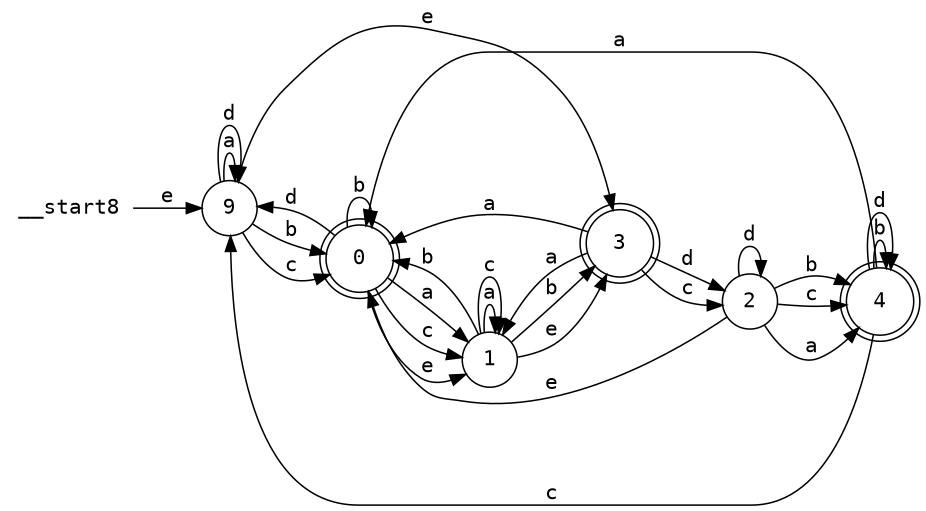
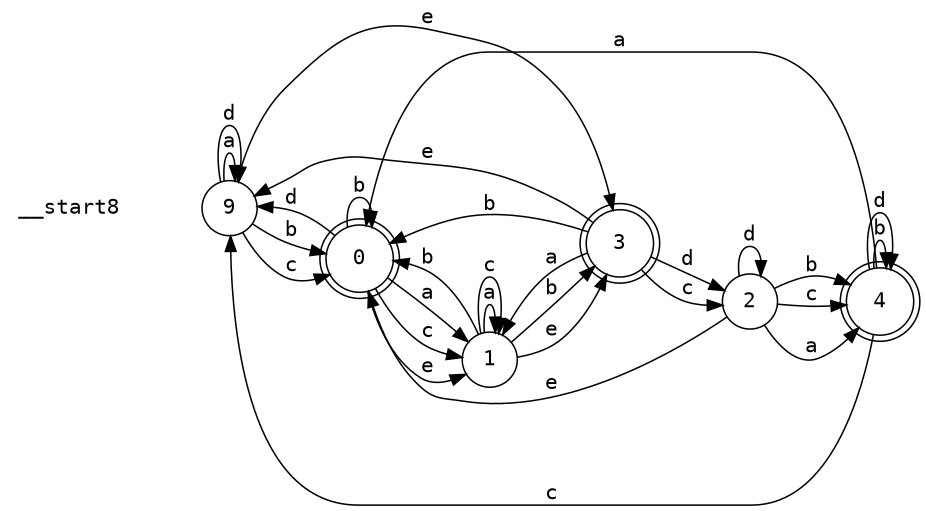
(490, 204) -> (490, 204)
(160, 208) -> (433, 165)
